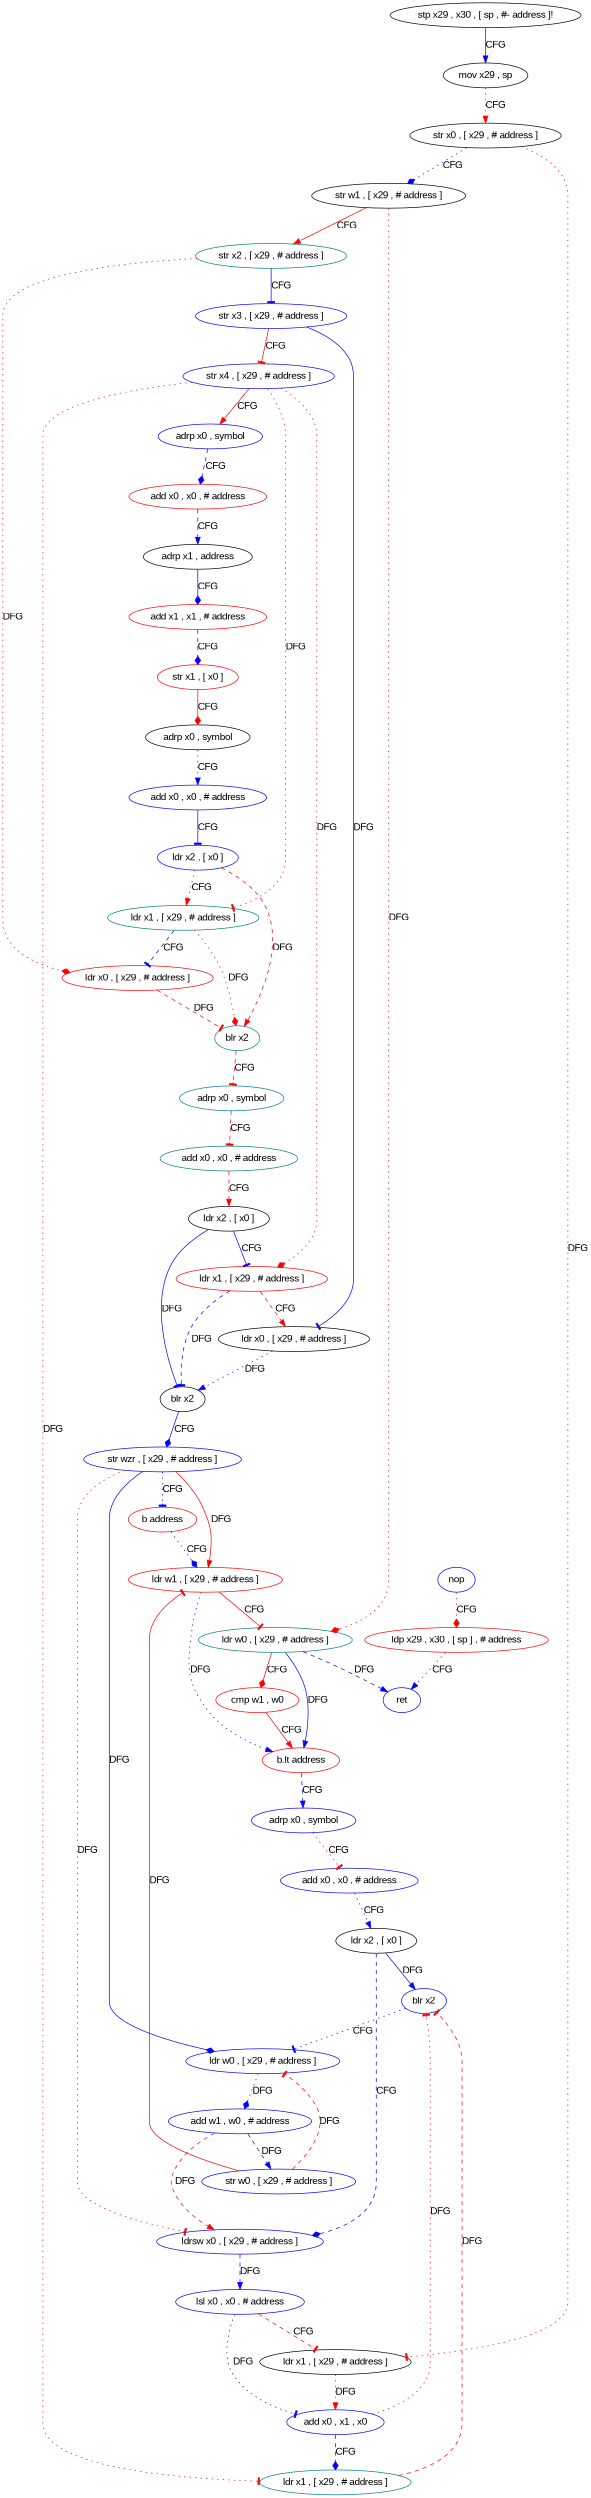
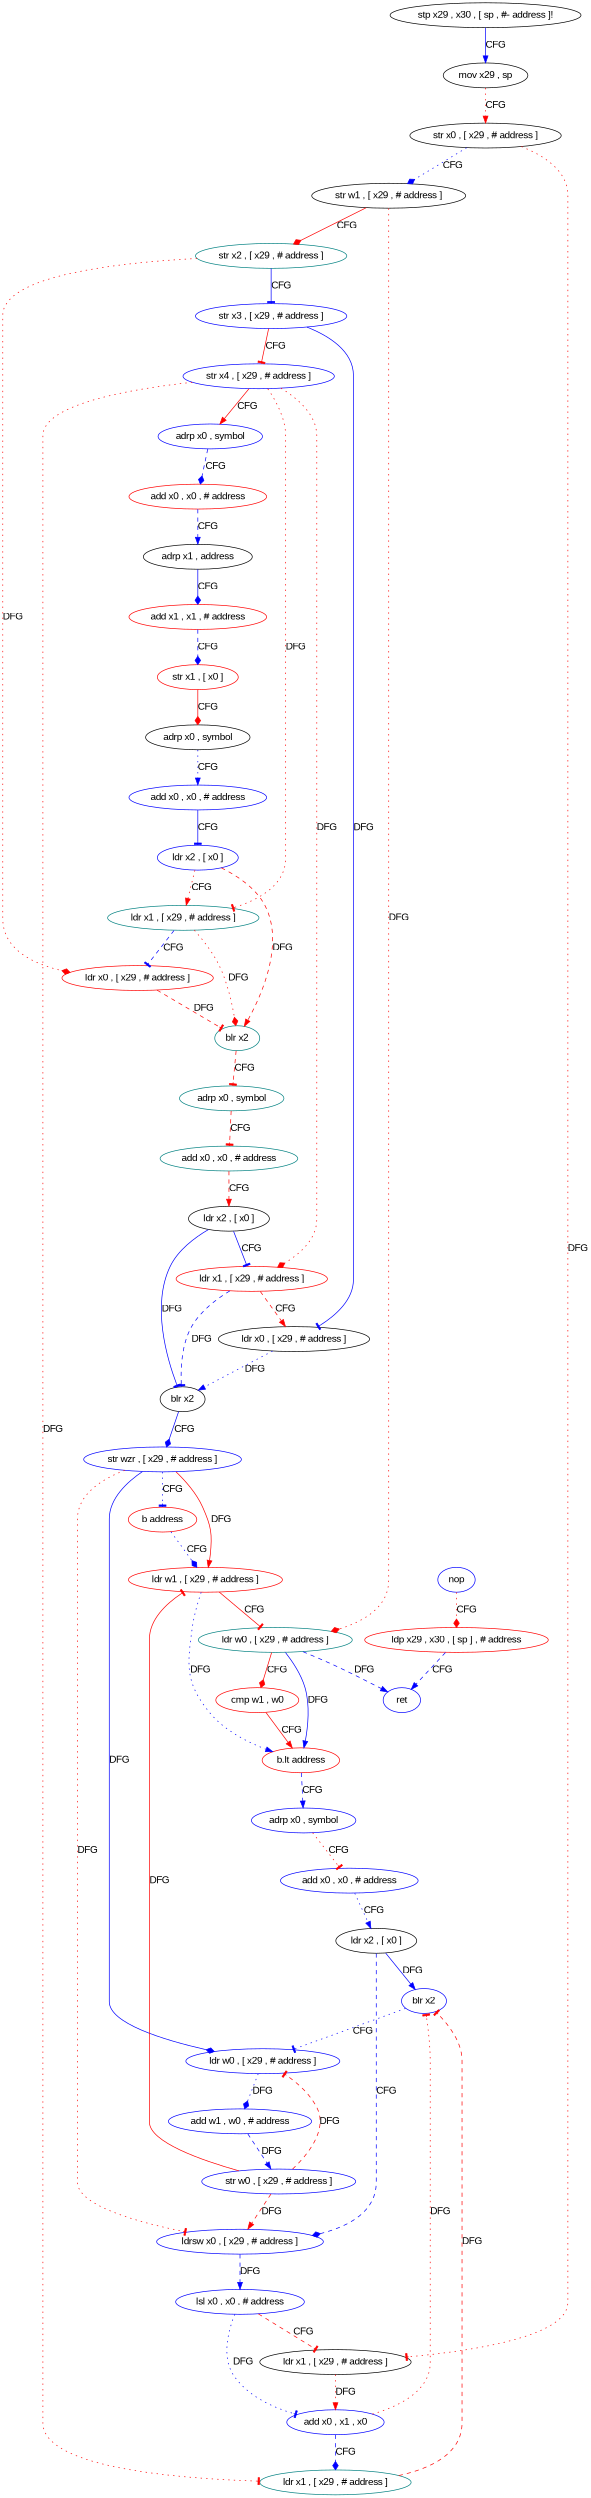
(334, 224) -> (334, 224)
(431, 1668) -> (431, 1668)
(172, 2178) -> (261, 2209)
